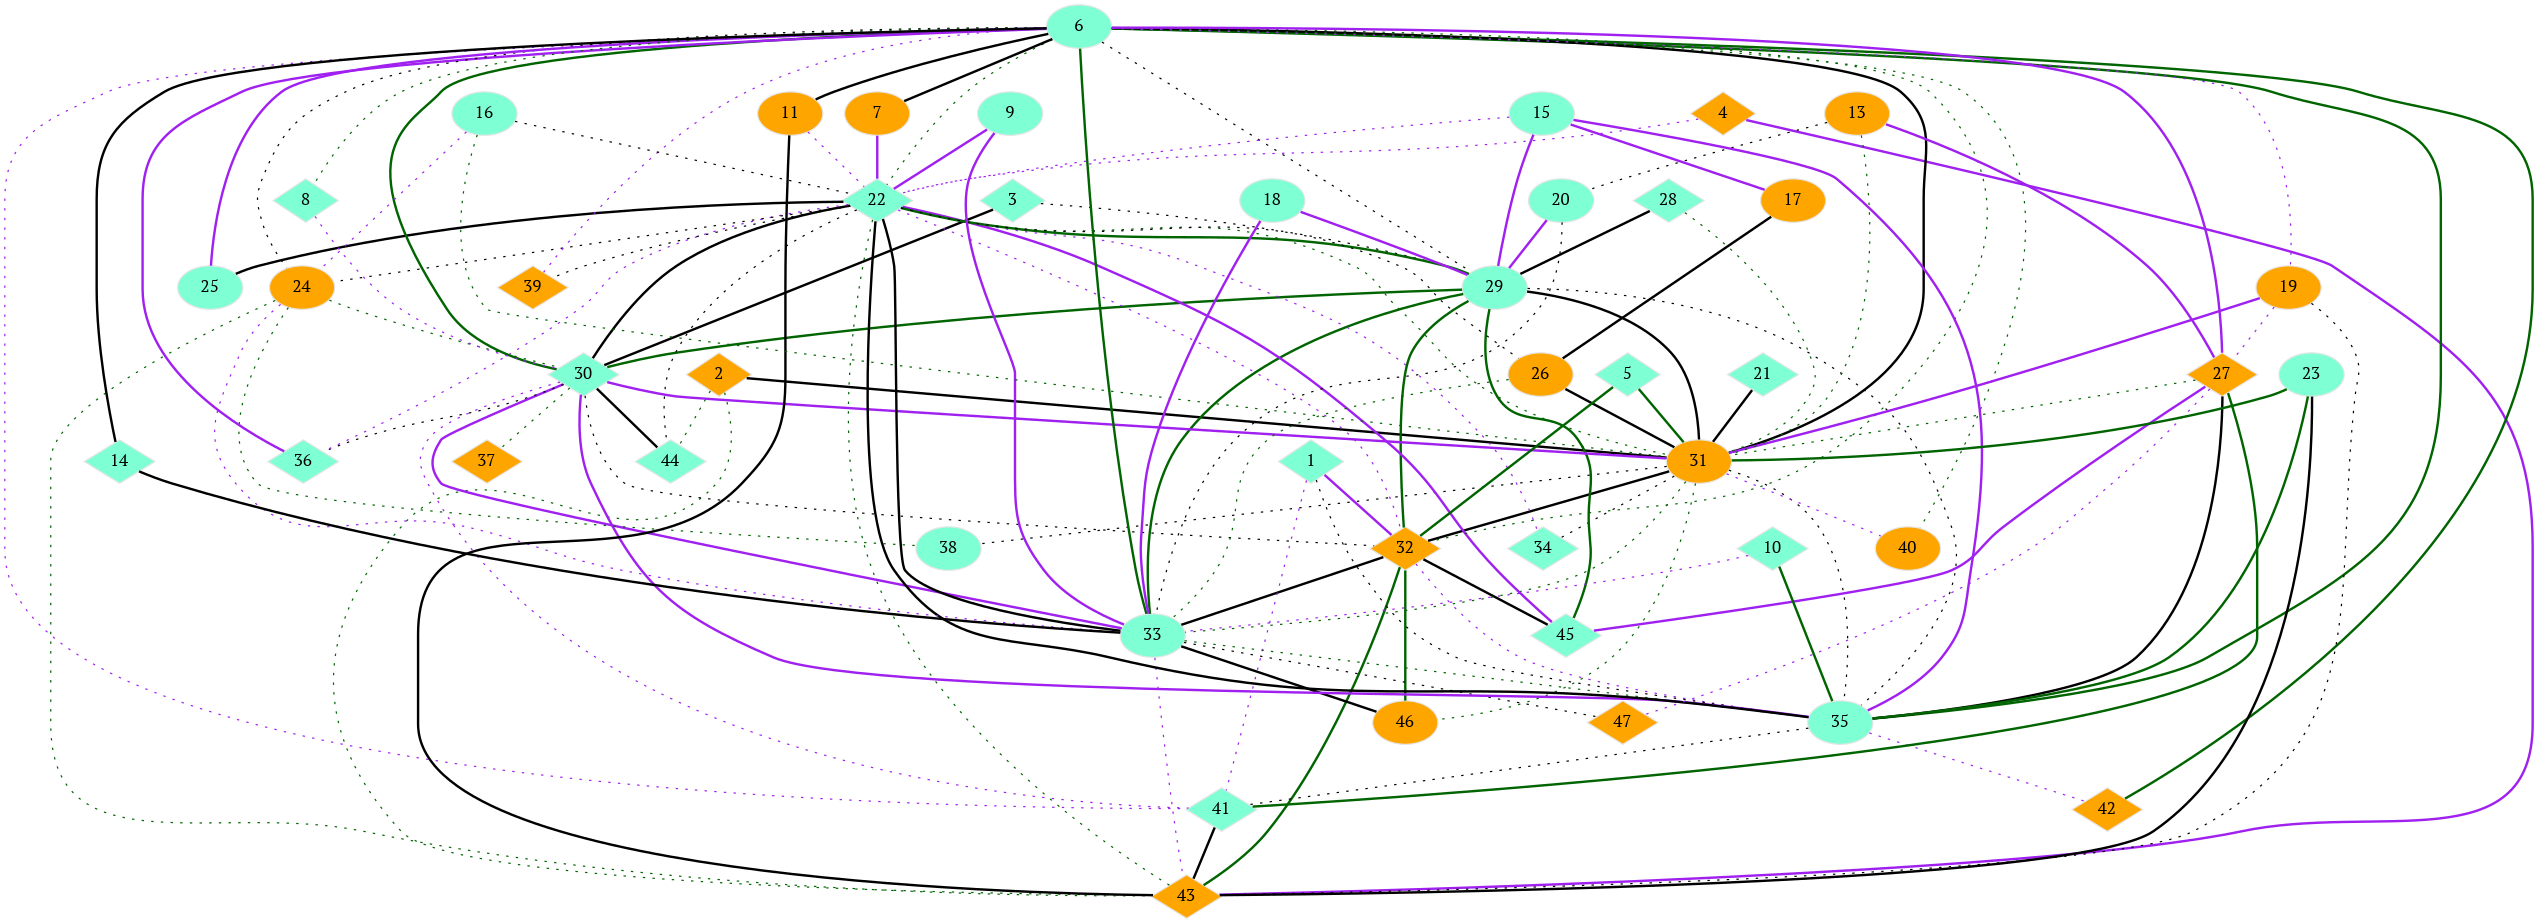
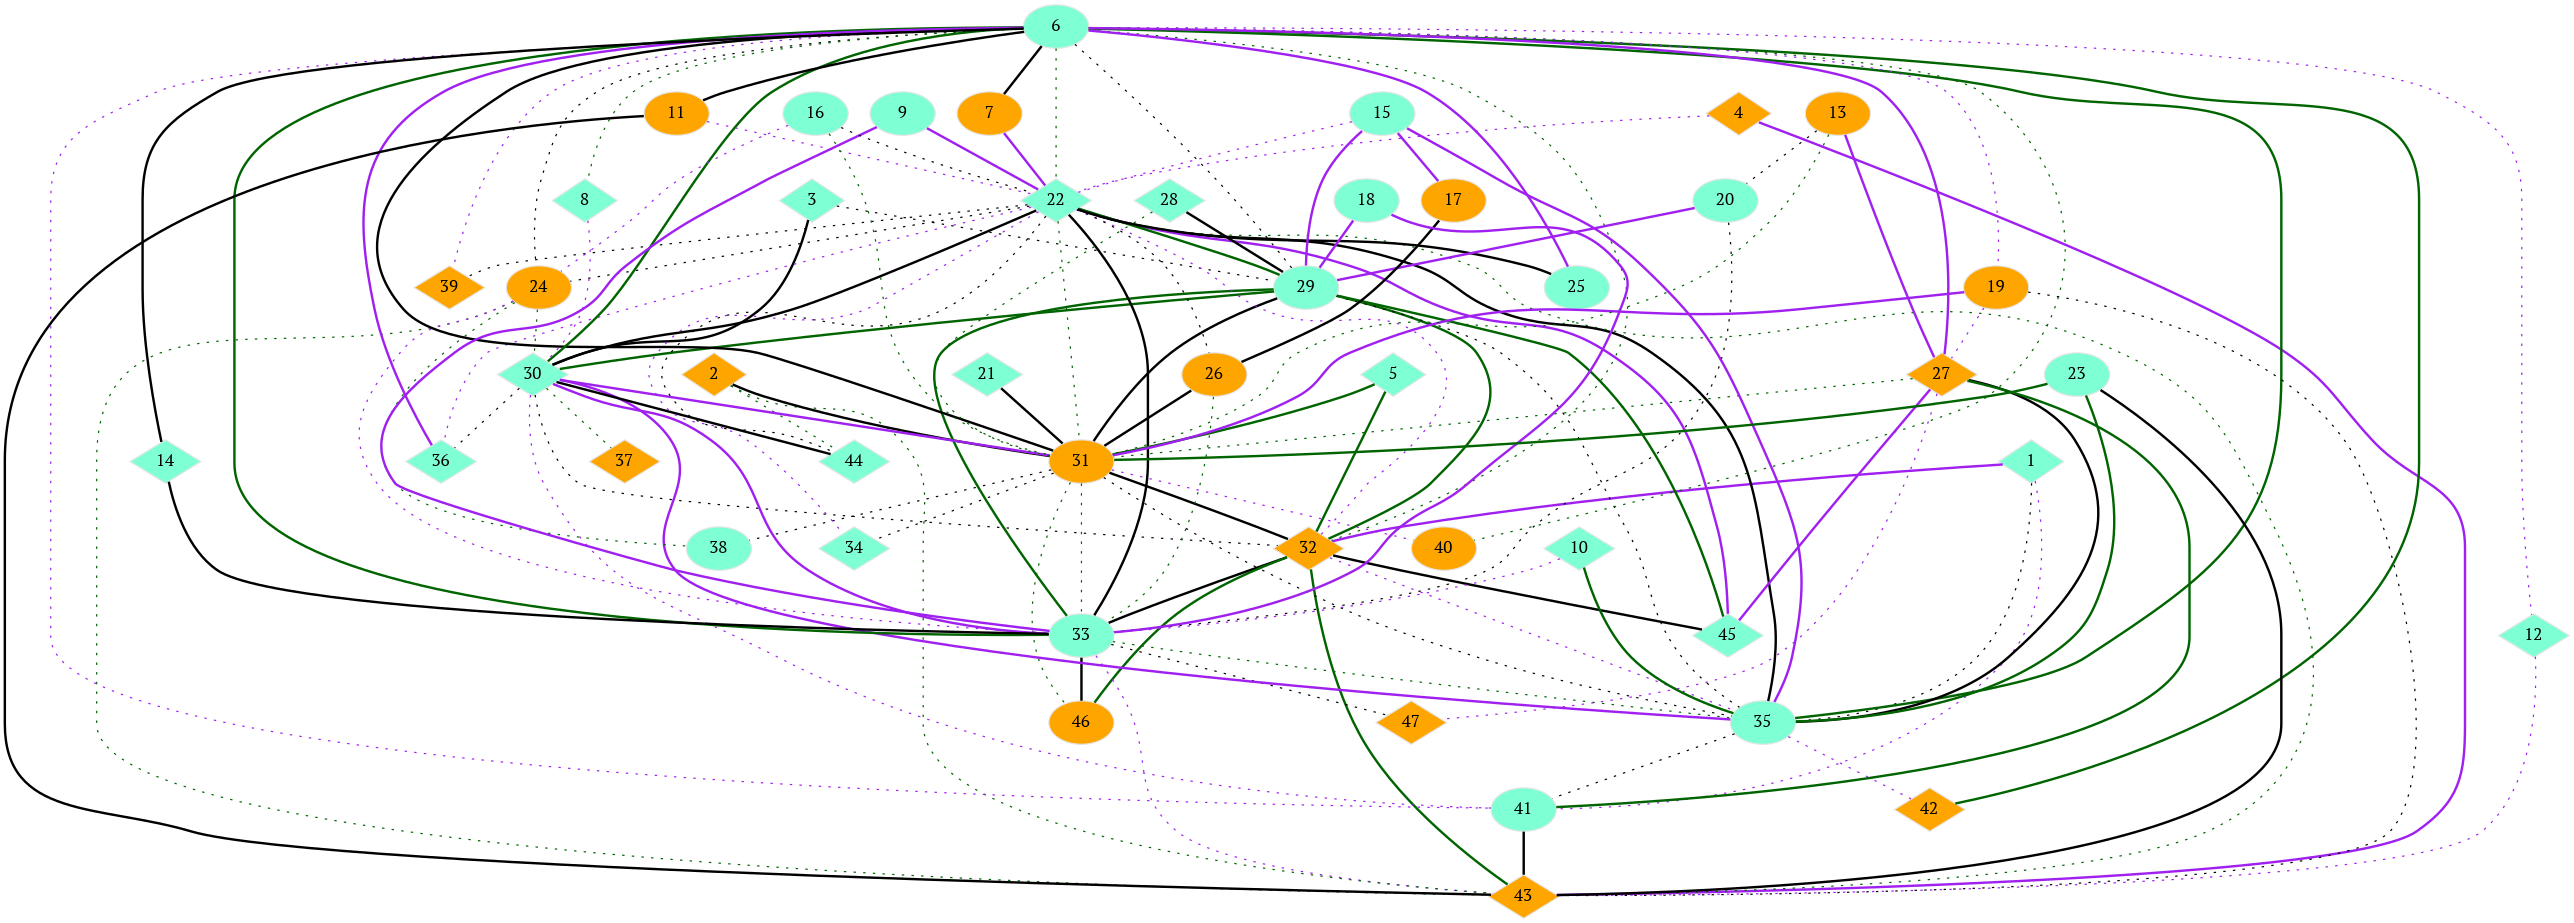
none -> (2534, 636)
(1222, 810) -> (1524, 810)
